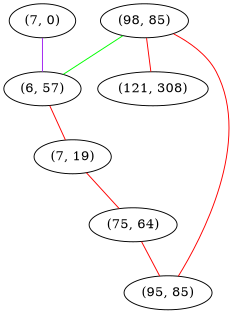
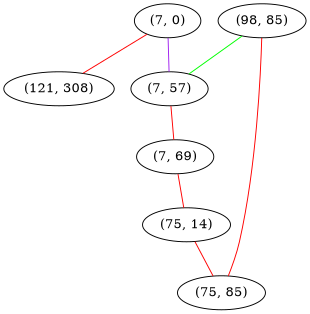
(149, 55) -> (115, 54)
(42, 89) -> (170, 89)
(73, 157) -> (175, 157)
(133, 225) -> (187, 225)
(168, 293) -> (221, 293)
